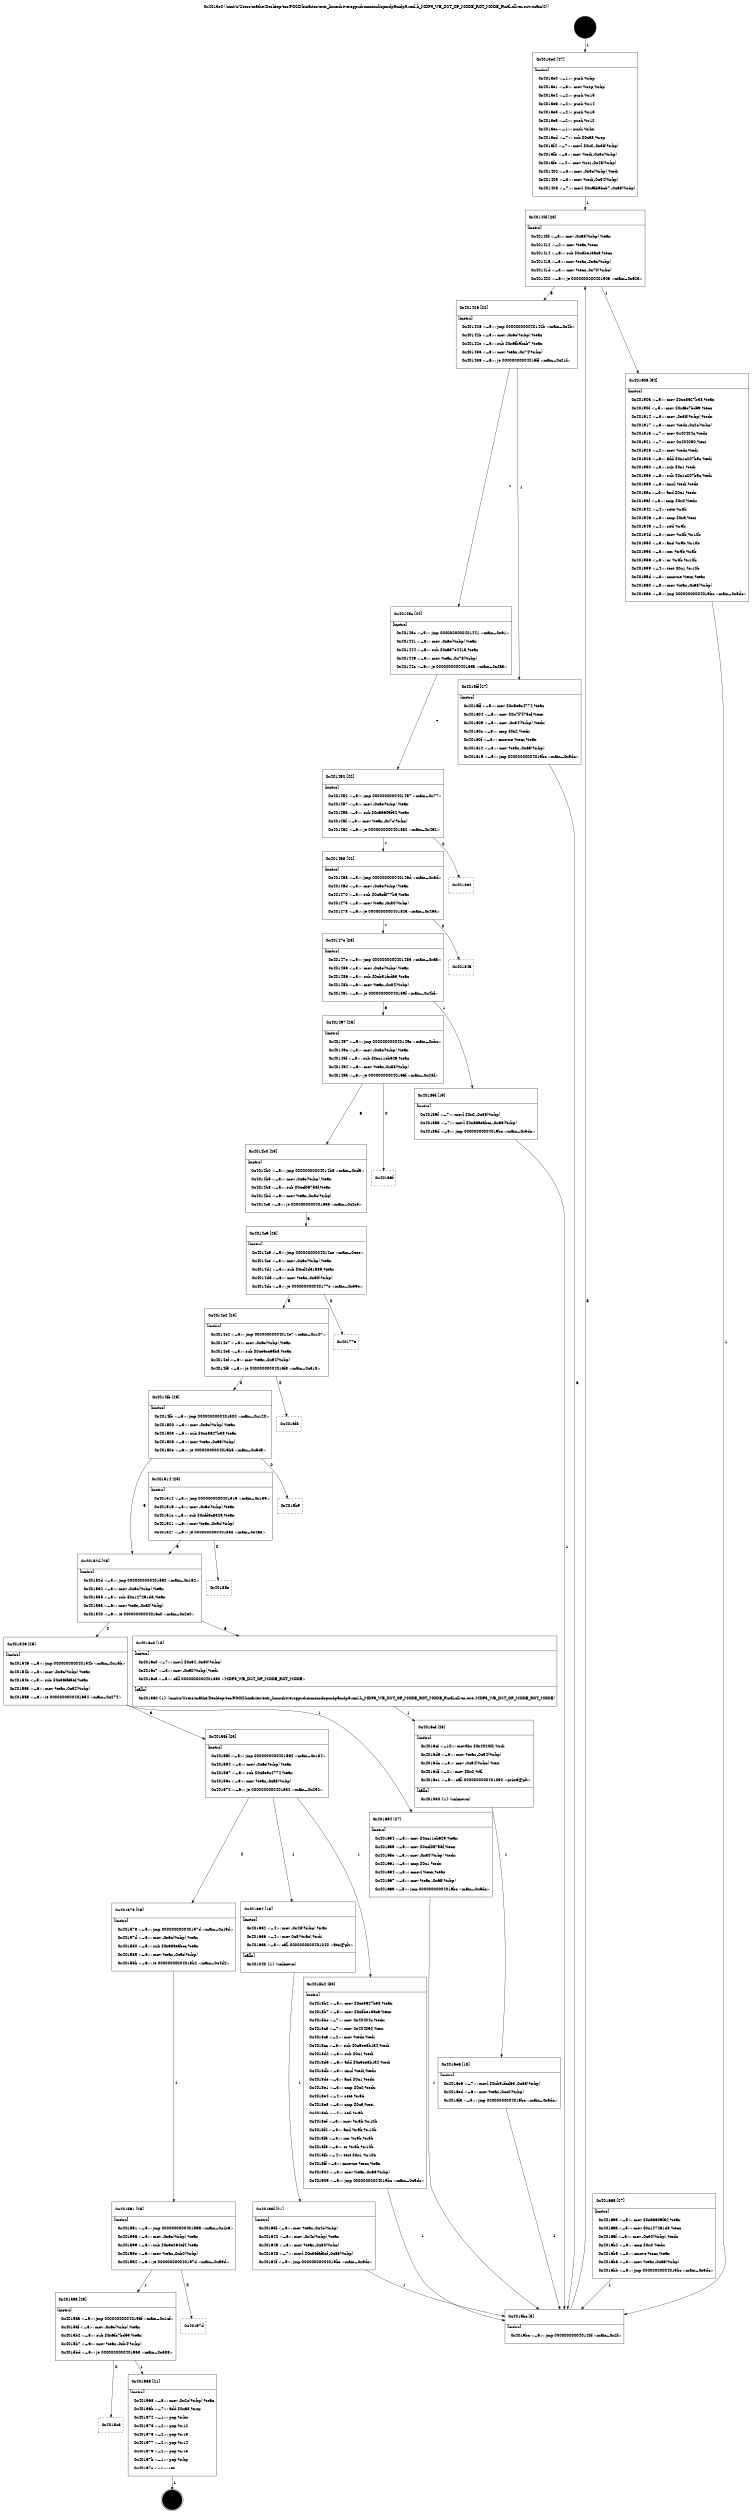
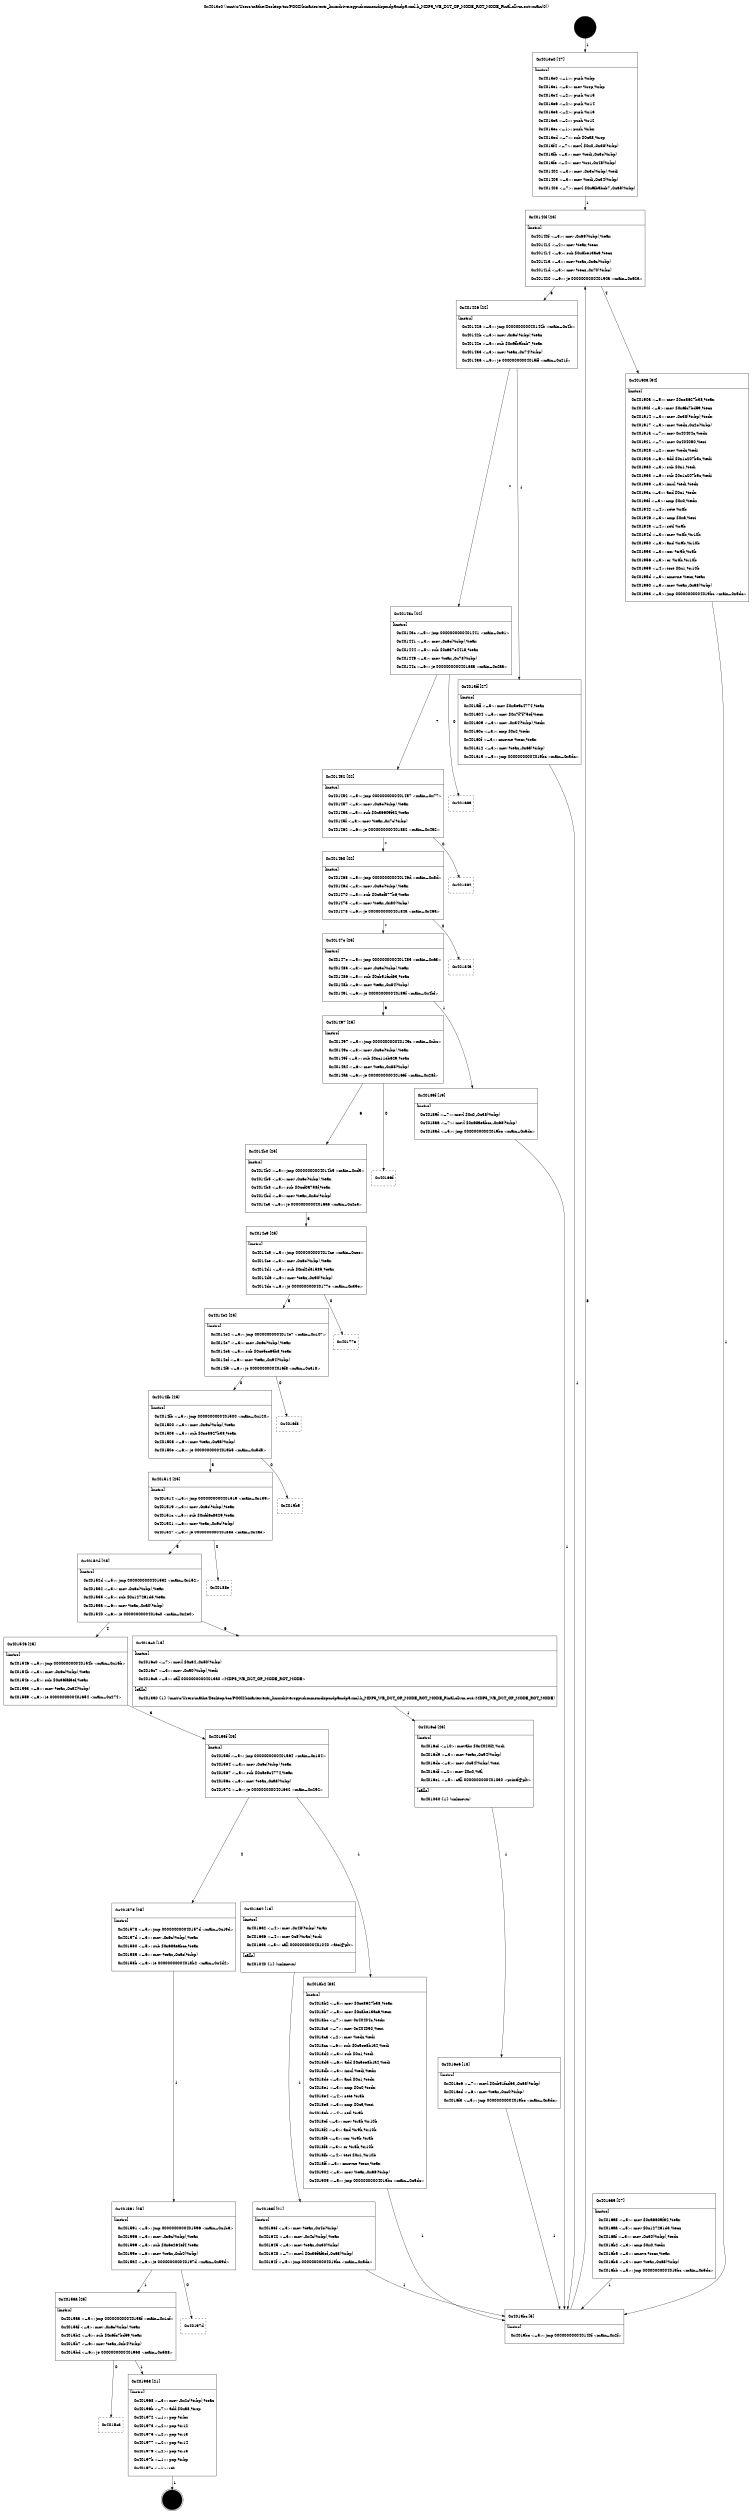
(606, 293) -> (606, 293)
none -> (461, 803)
(577, 1383) -> (577, 1383)
(132, 1502) -> (210, 1464)
(282, 1848) -> none
(431, 1855) -> none
